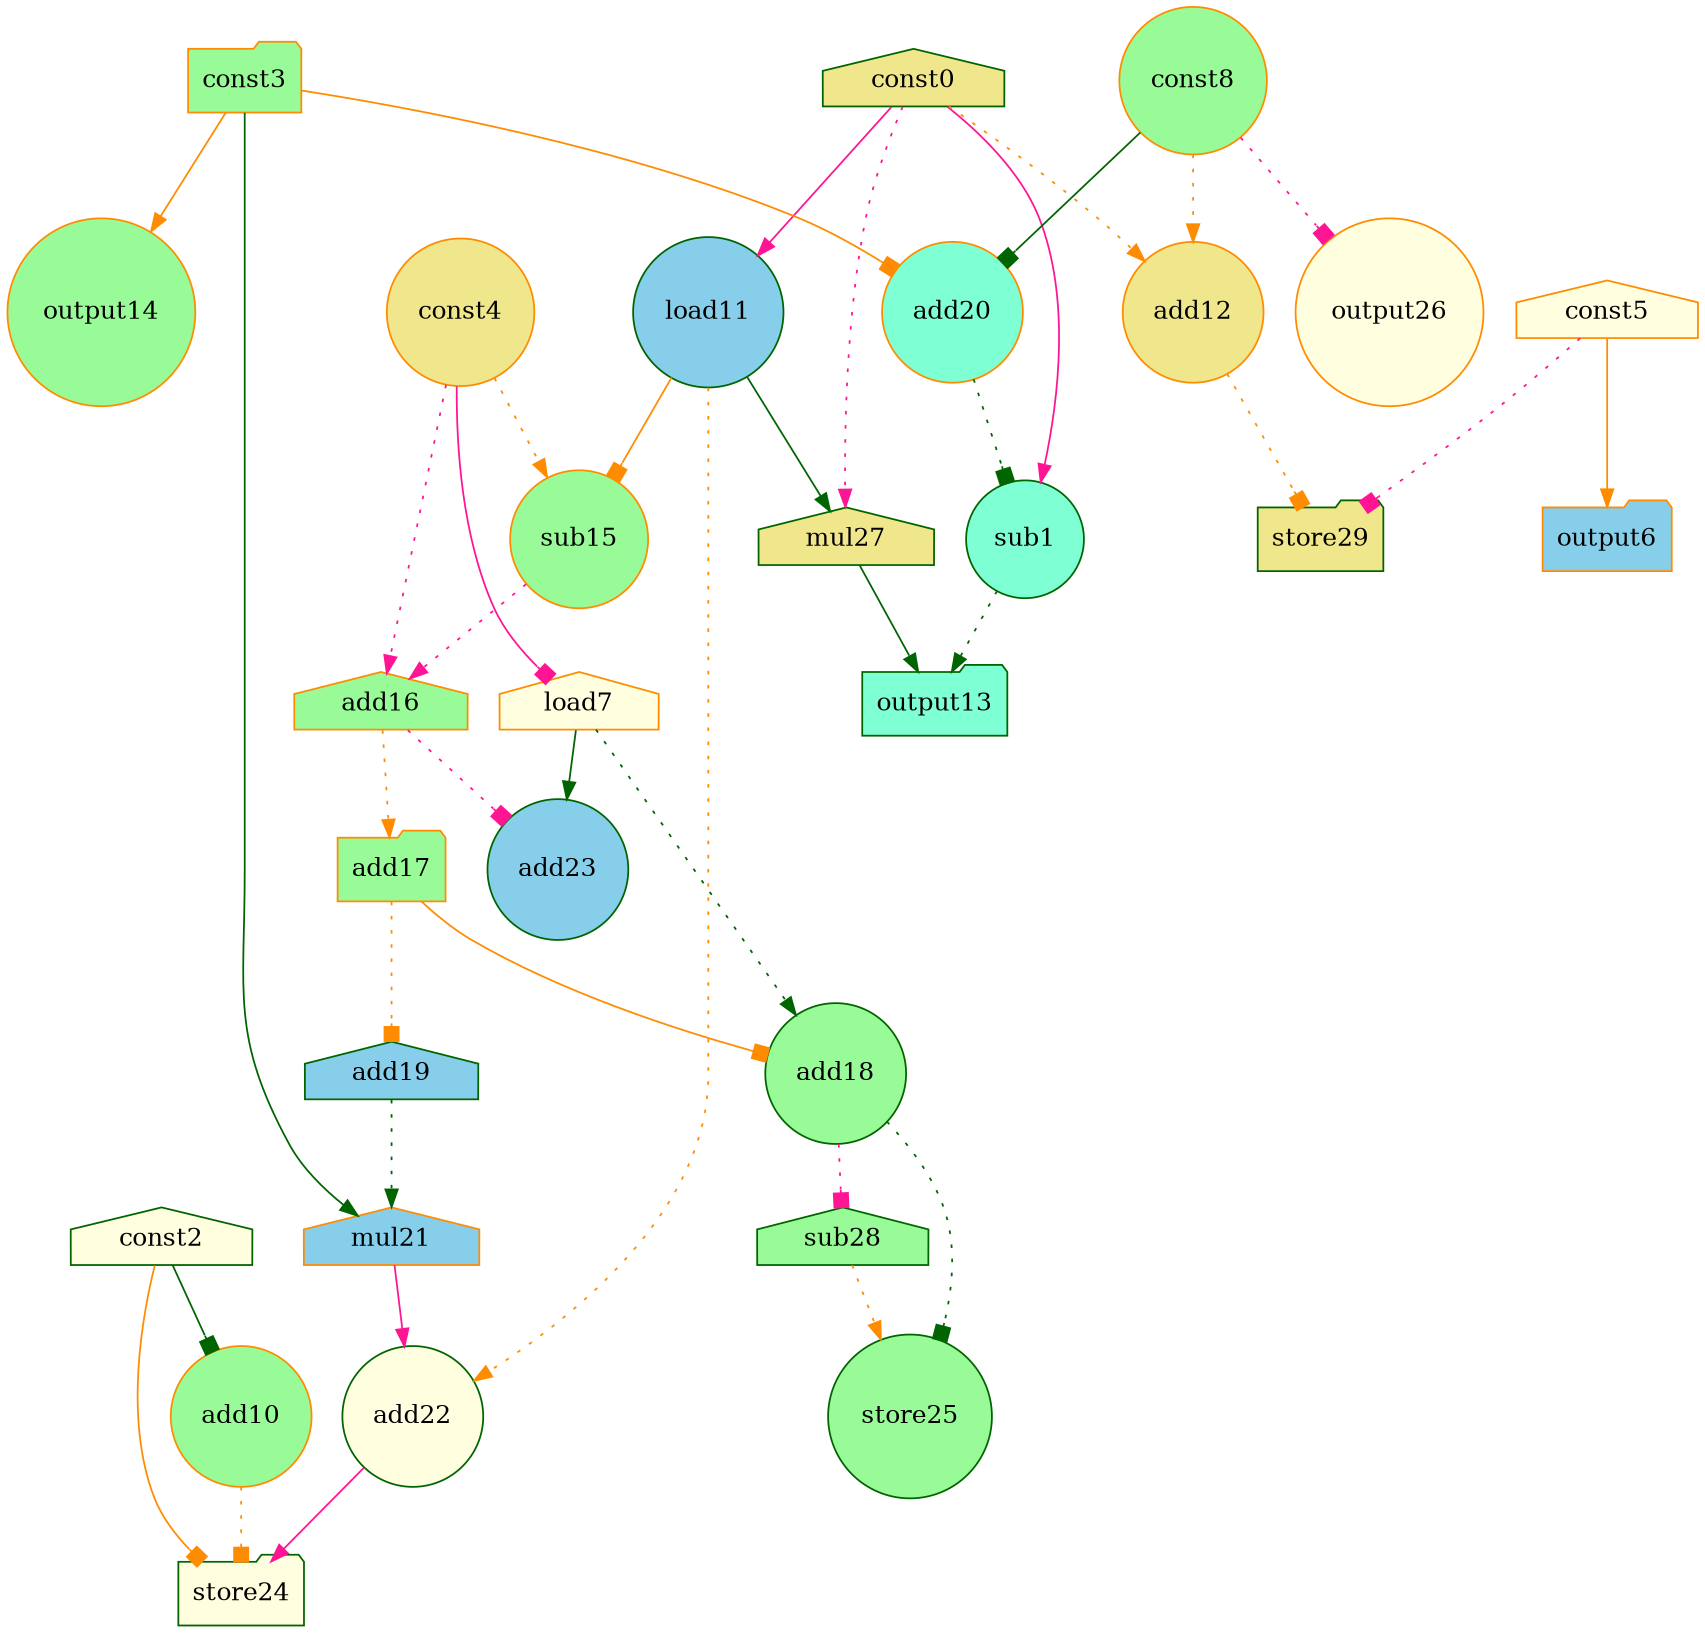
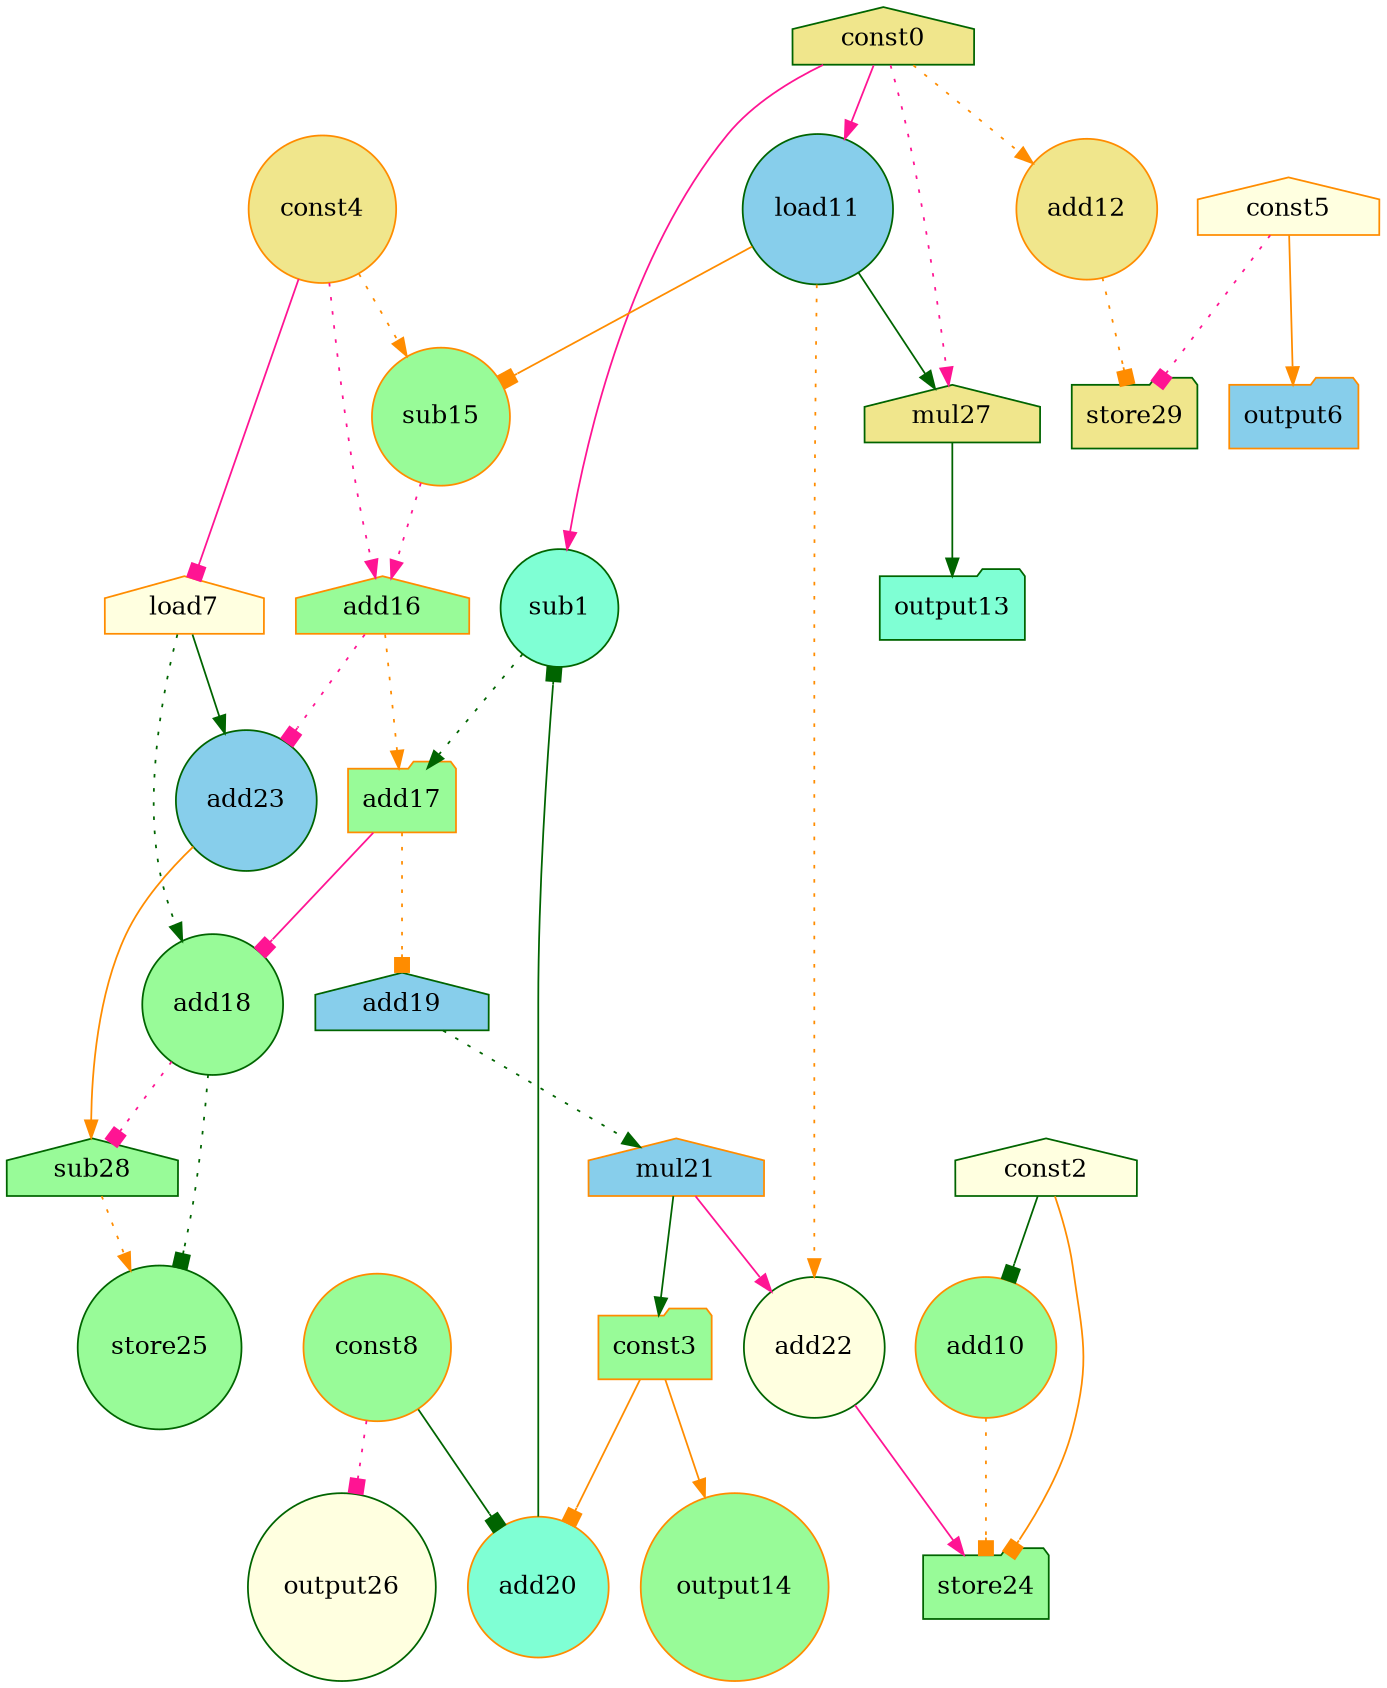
(1193, 189) -> none
(1390, 312) -> (342, 1587)
(988, 422) -> (538, 1101)
(979, 623) -> (481, 704)
(245, 674) -> (667, 1247)
none -> (112, 971)
(578, 992) -> (323, 886)
(241, 1594) -> (986, 1587)
